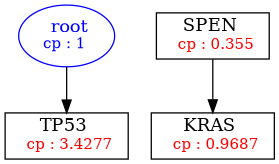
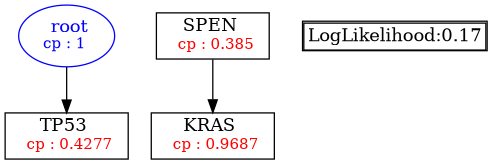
none -> (395, 36)
(216, 44) -> (216, 44)
(70, 144) -> (70, 144)
